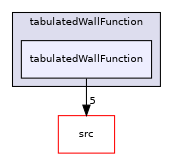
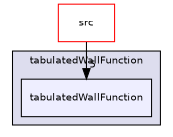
(86, 93) -> (86, 57)
